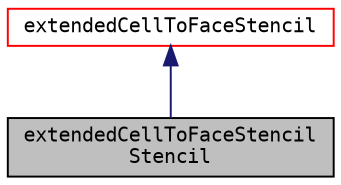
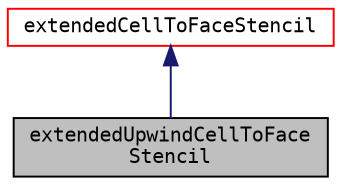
(171, 147) -> (171, 147)
